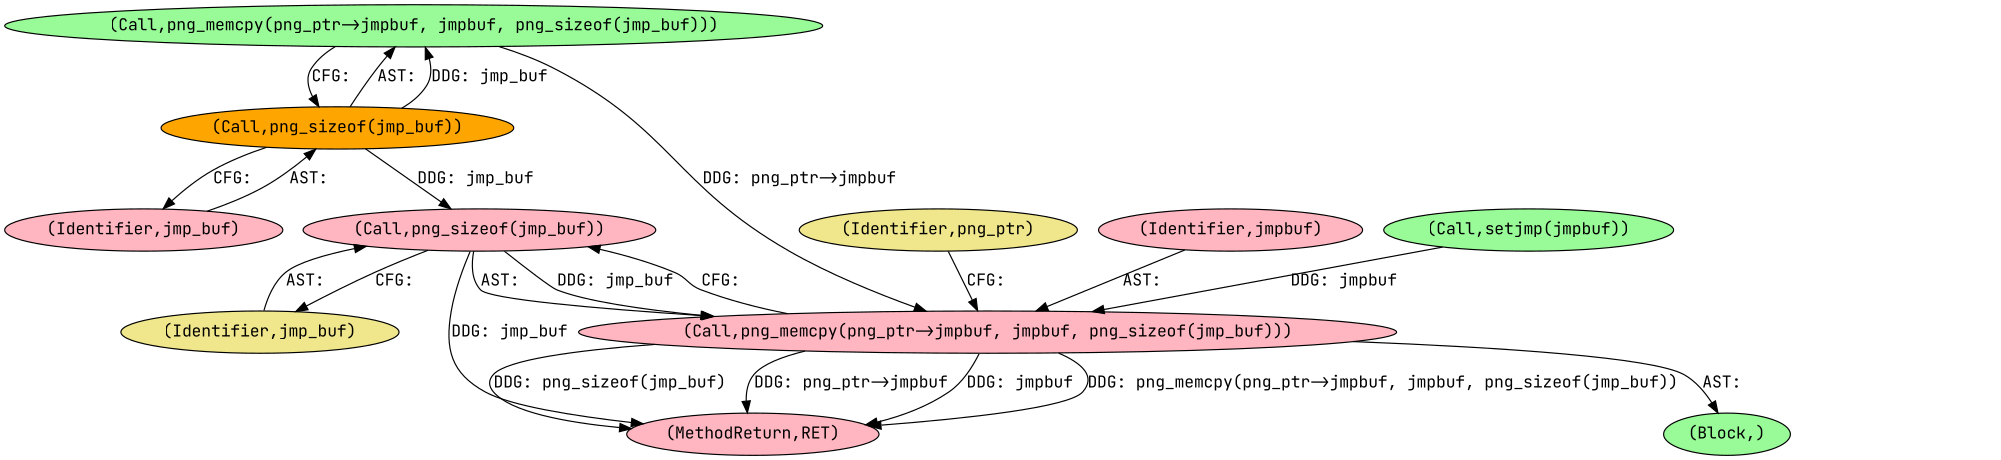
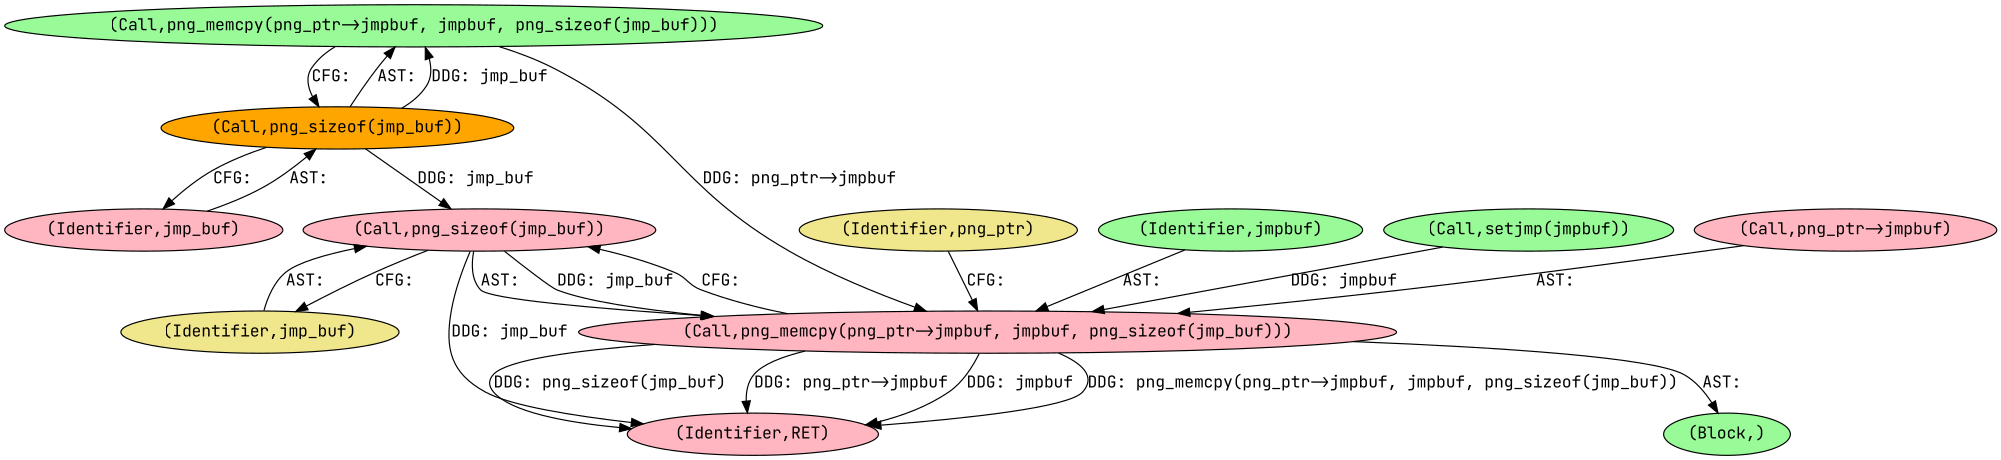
(1231, 230) -> (1231, 230)
none -> (1846, 230)
(753, 434) -> (753, 434)
